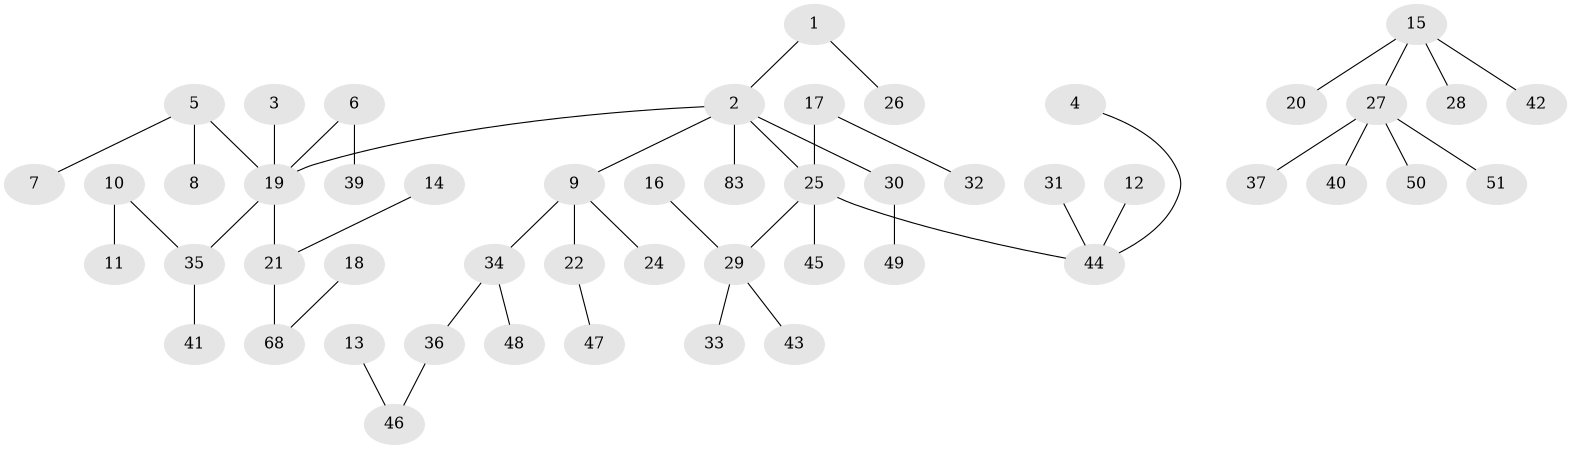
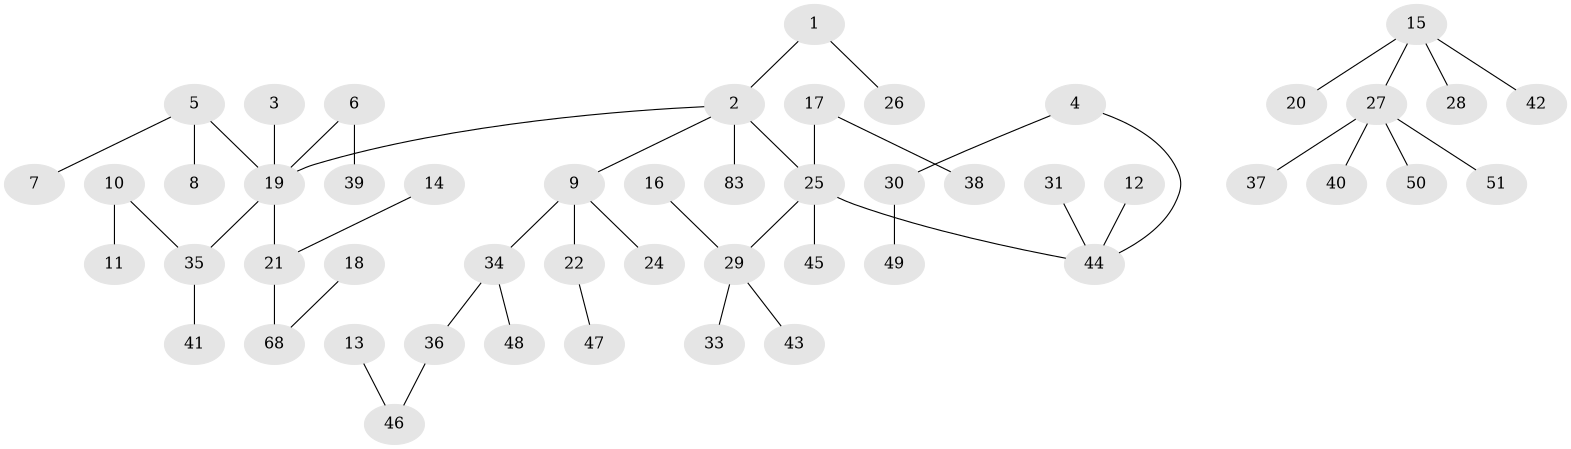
(806, 140) -> (984, 143)
(974, 184) -> (974, 184)
